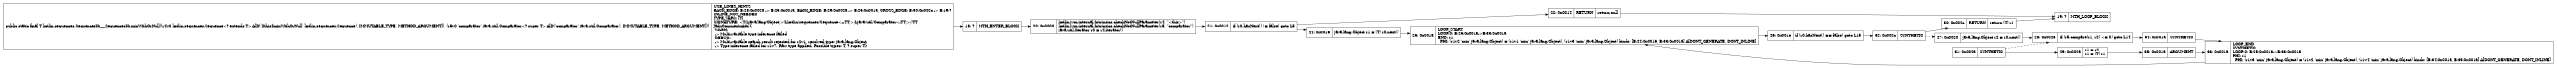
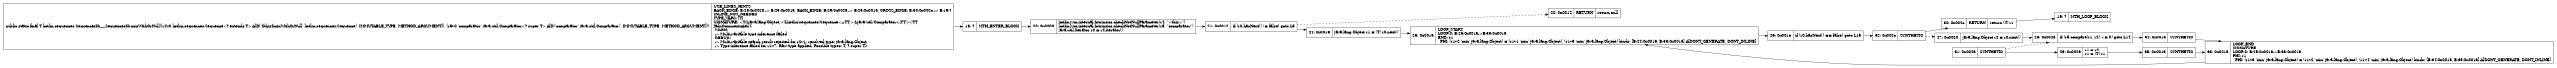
(1836, 15) -> none
(1421, 20) -> (1421, 20)
(2244, 48) -> (2244, 48)
(2182, 52) -> (2182, 52)
